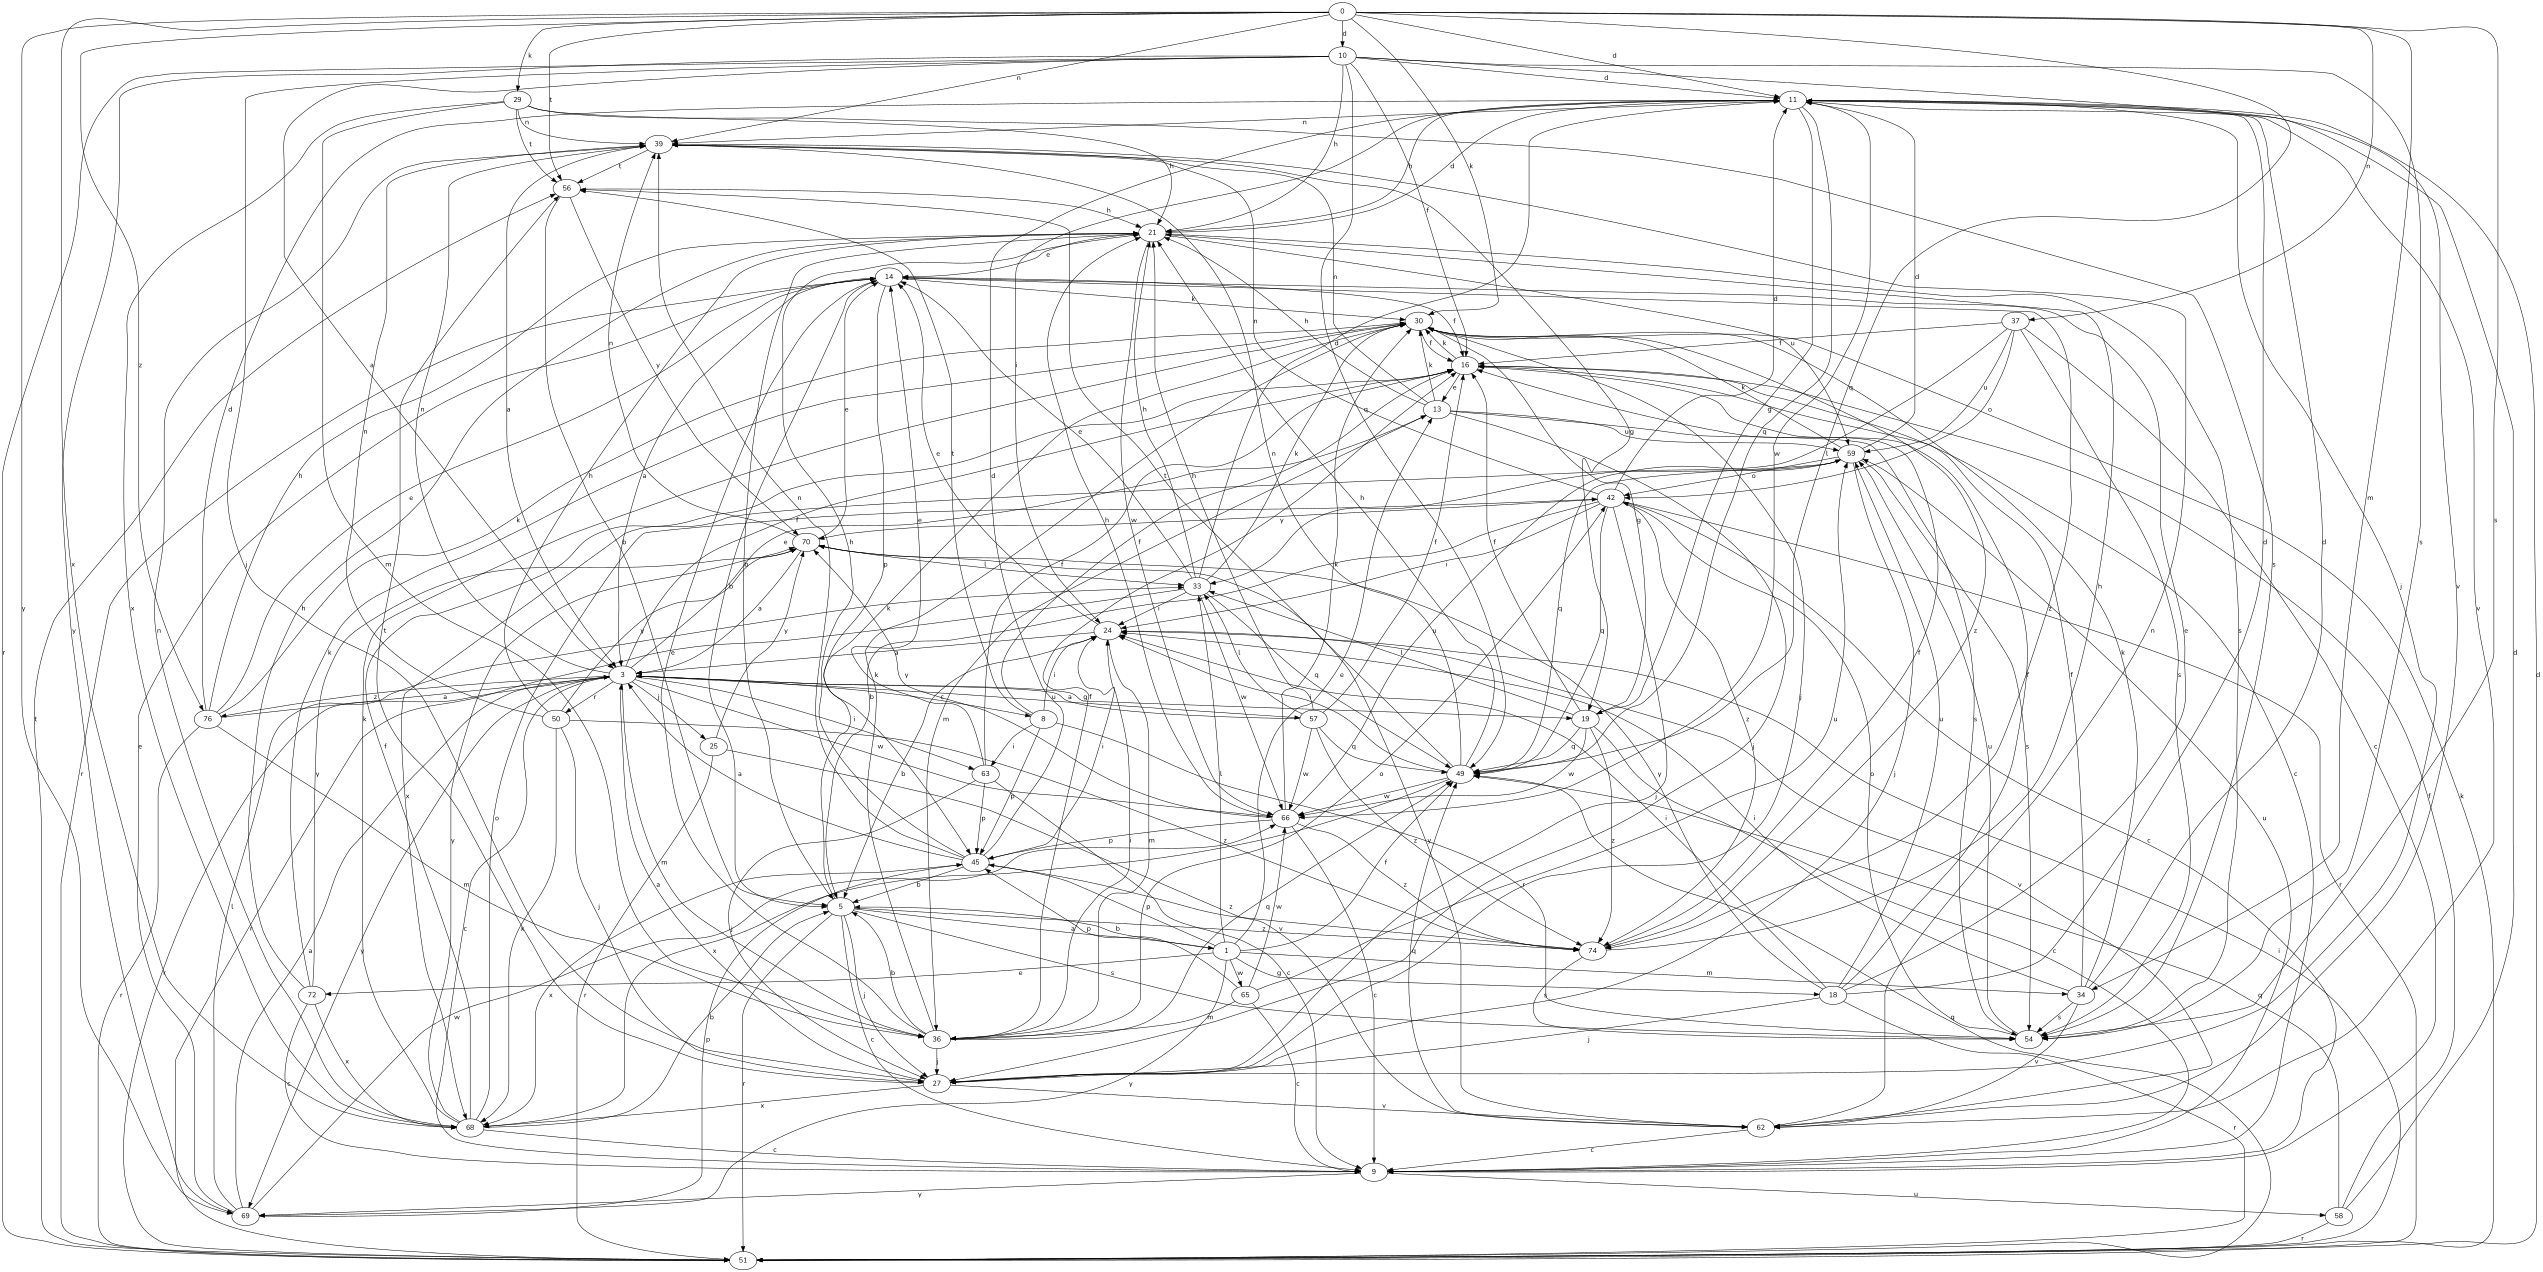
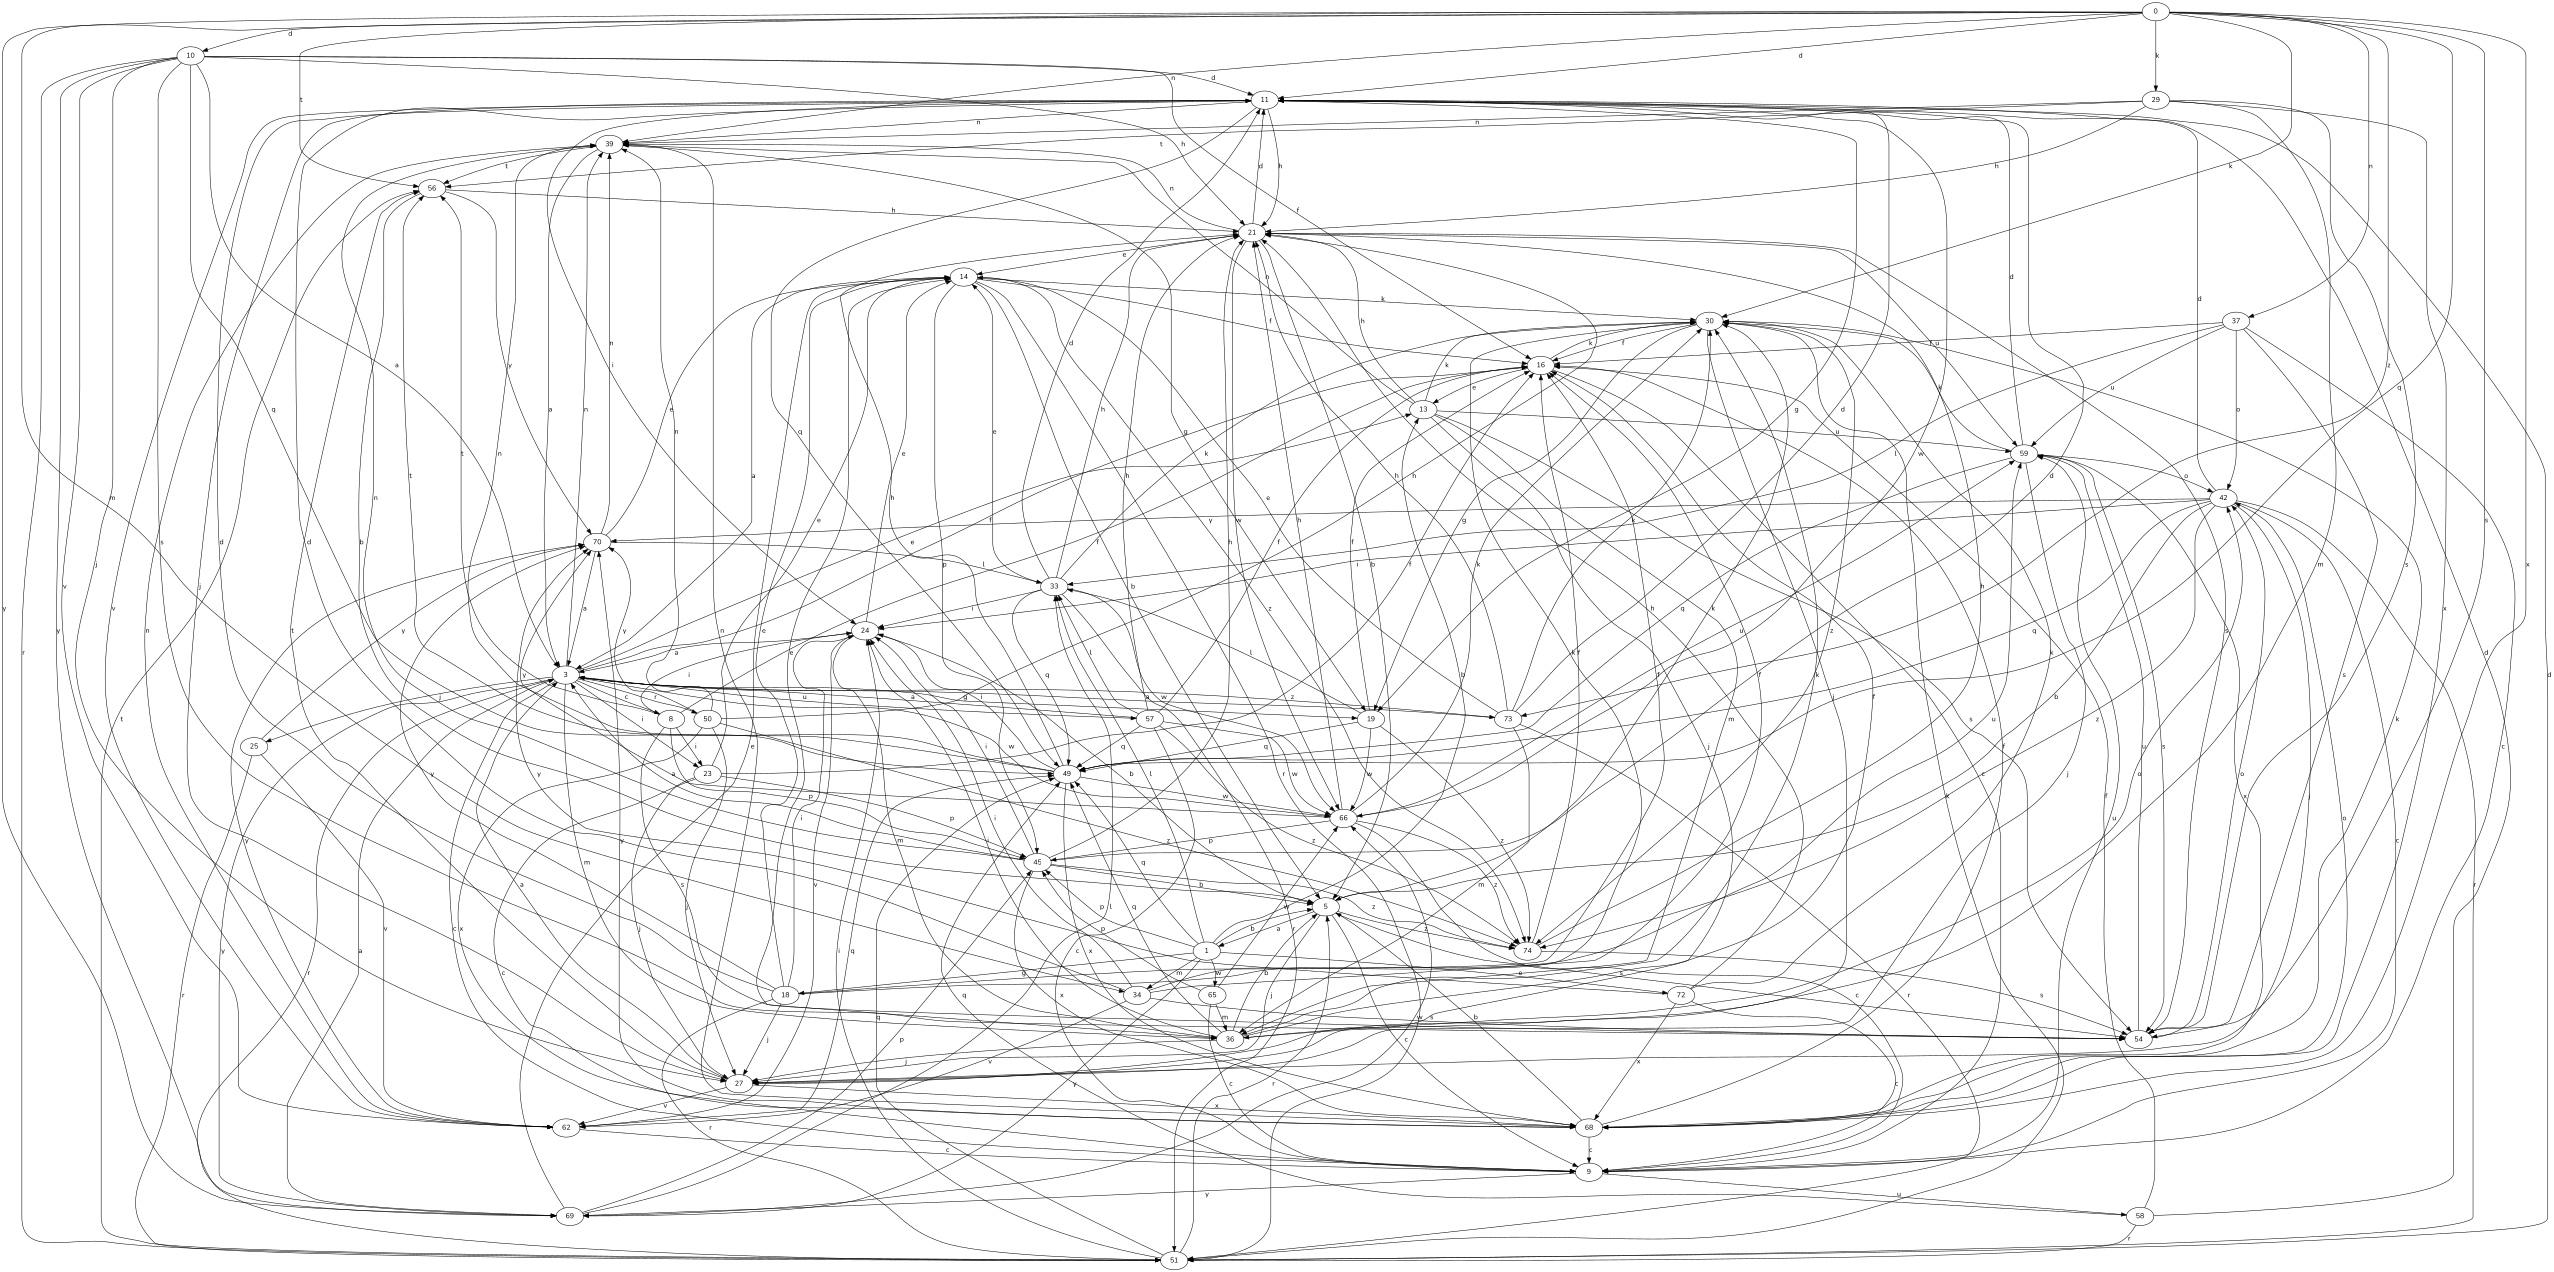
(1223, 183) -> (915, 146)
(1342, 675) -> (1463, 675)
(208, 719) -> (1508, 719)
(986, 774) -> (708, 774)
(1674, 823) -> none
(1386, 863) -> (1143, 863)
(1524, 885) -> (682, 885)
(743, 1072) -> (1249, 1087)
(2153, 1117) -> (1117, 1097)
